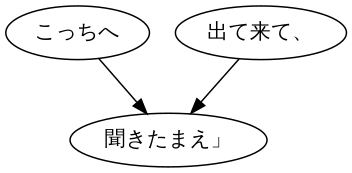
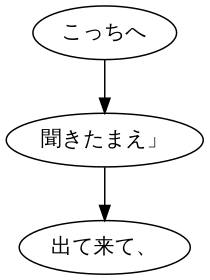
(220, 80) -> (105, 186)
